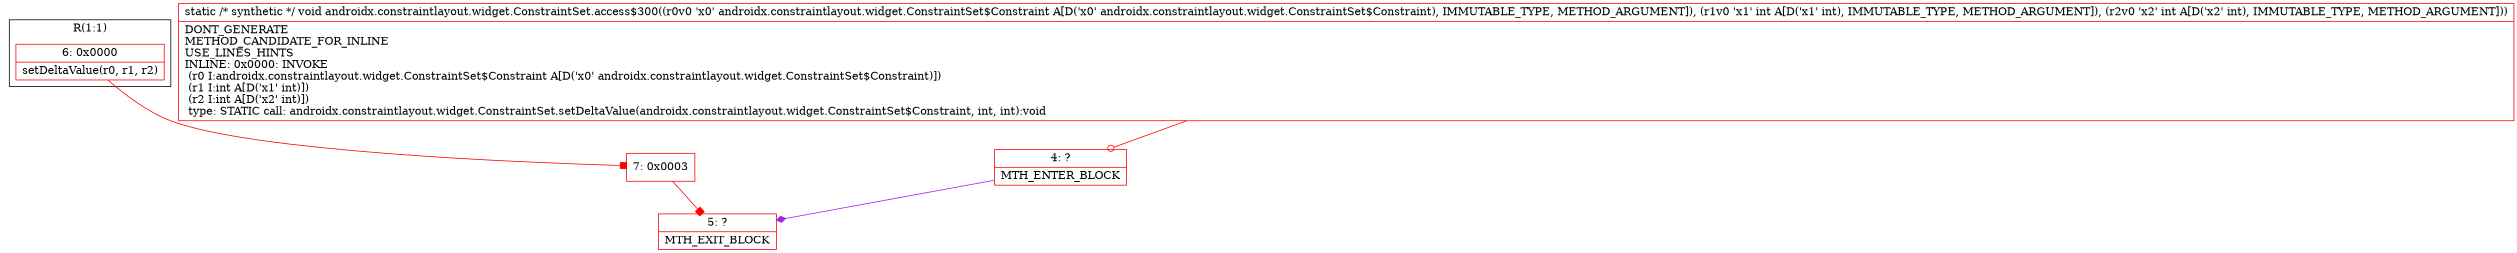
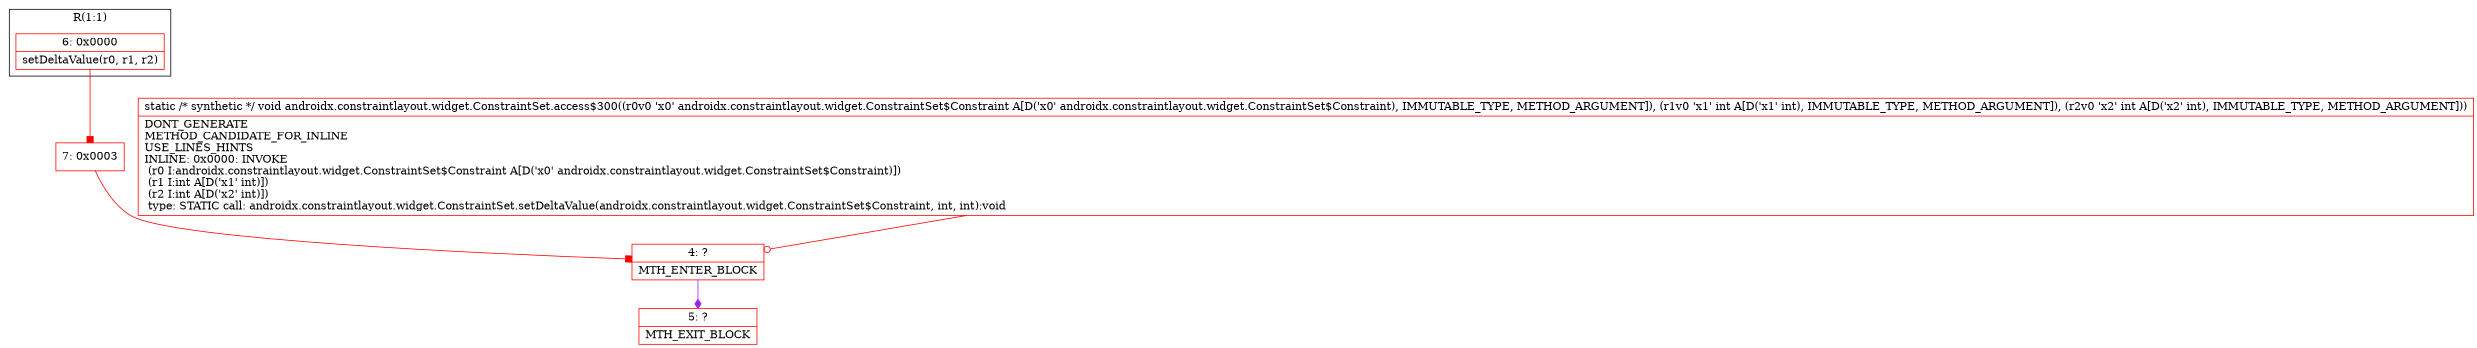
(685, 195) -> (347, 245)
